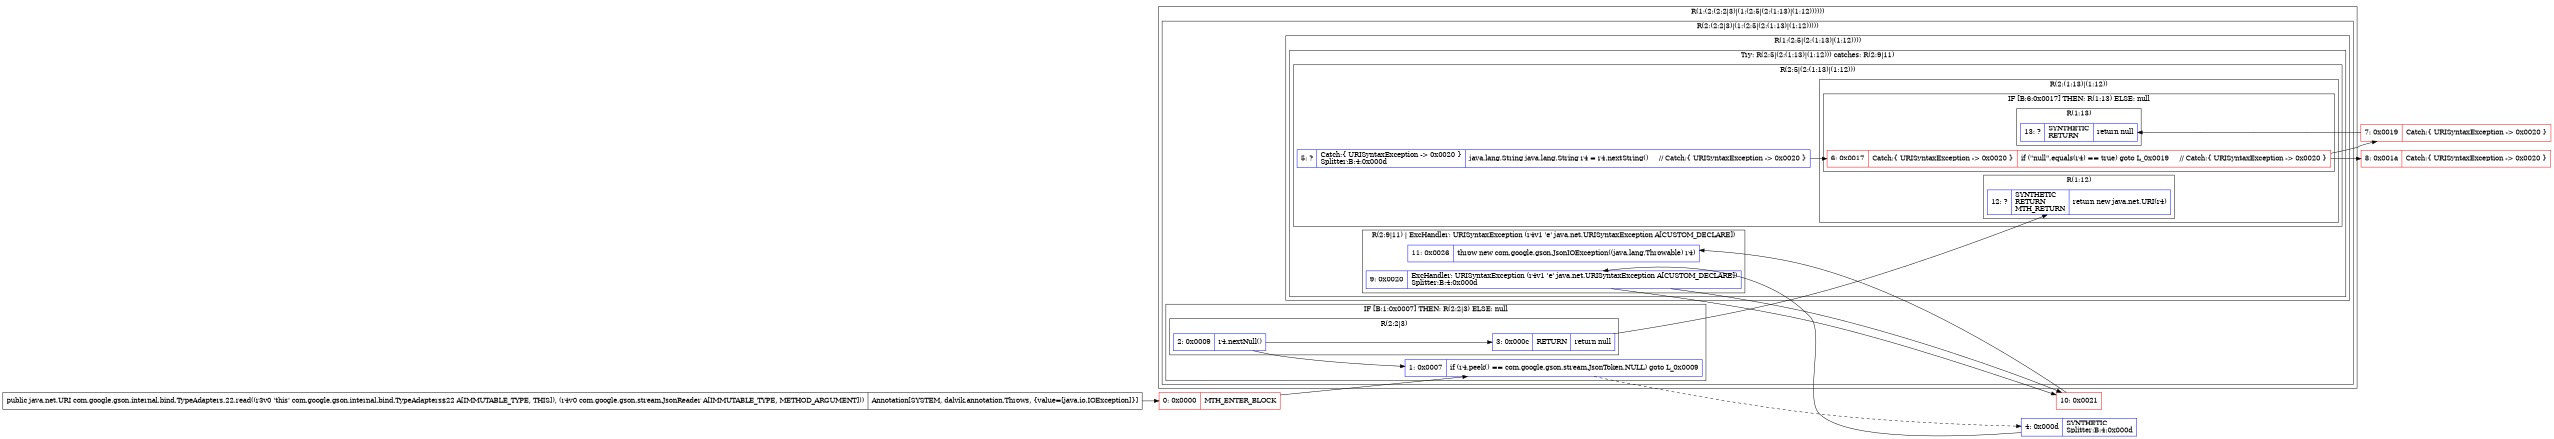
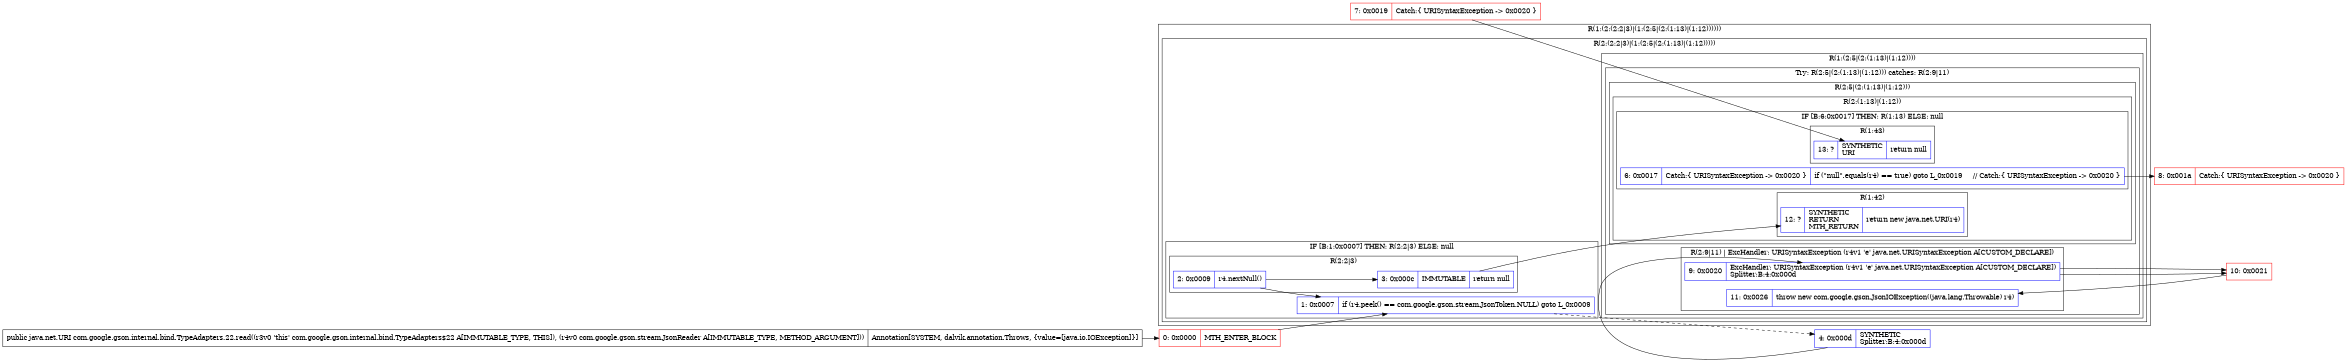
(2079, 114) -> (1872, 131)
(2063, 136) -> (1848, 153)
(2361, 146) -> none
(1554, 159) -> none
(2079, 159) -> (1872, 176)
(2079, 181) -> (1872, 198)
(1552, 342) -> (1444, 279)
